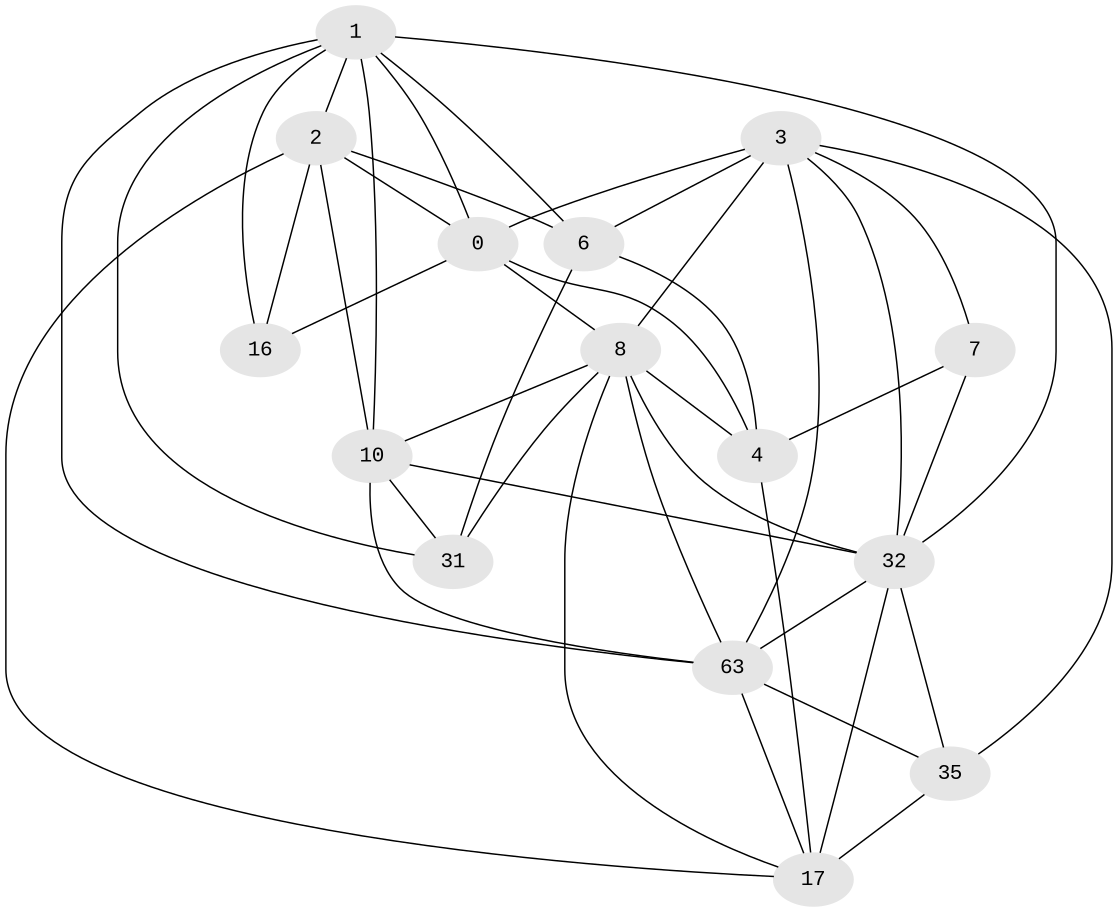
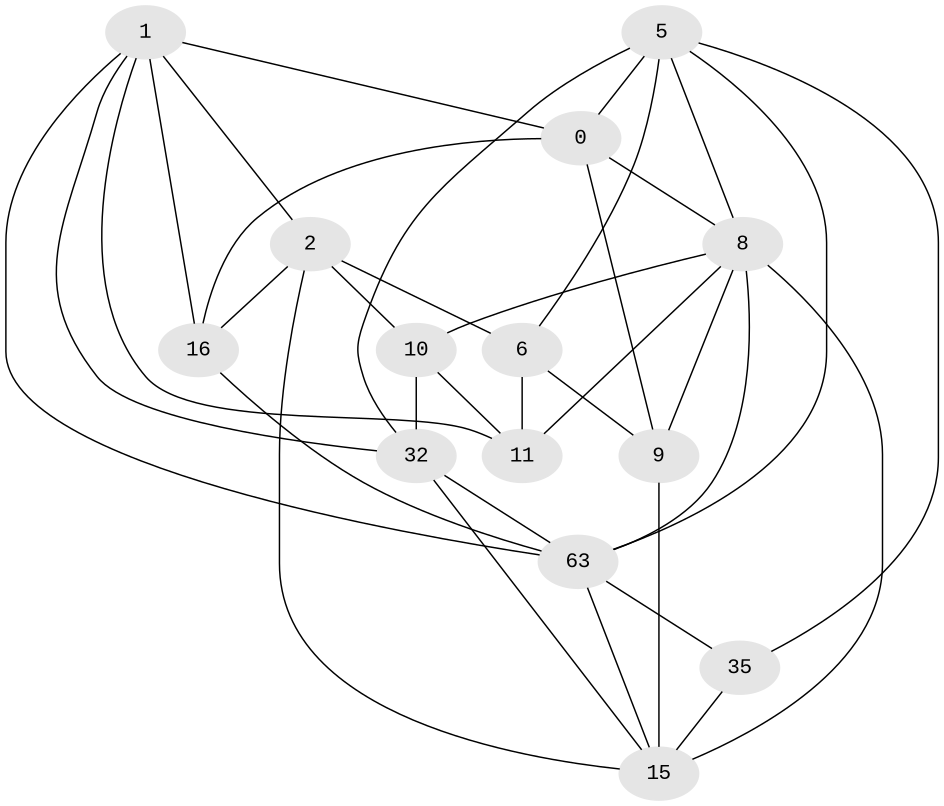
(475, 134) -> none
(781, 138) -> (662, 32)
(397, 191) -> none
(376, 244) -> none
(975, 350) -> none
(757, 456) -> (659, 456)
(720, 494) -> none
(453, 562) -> (522, 456)
(478, 624) -> (368, 485)
(922, 668) -> none
(813, 880) -> (659, 774)
